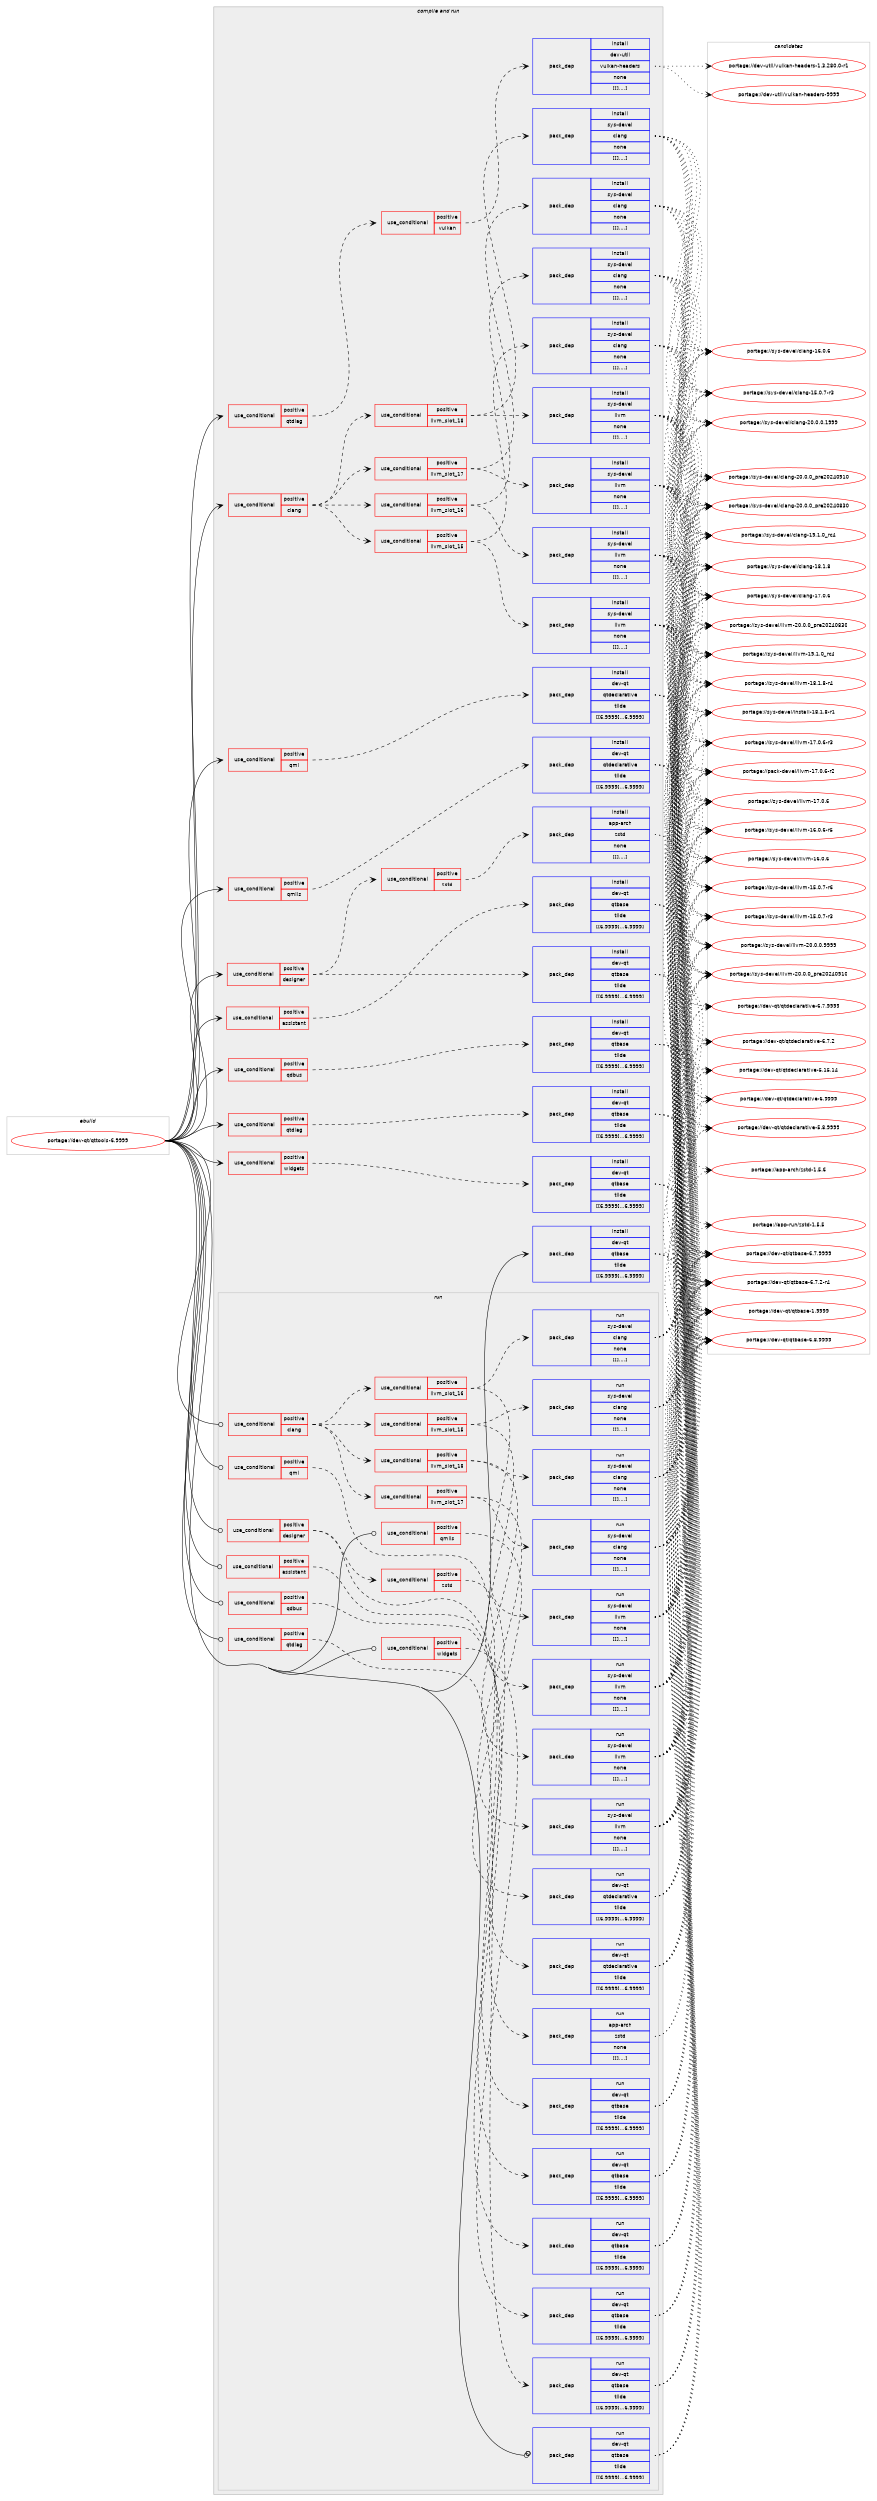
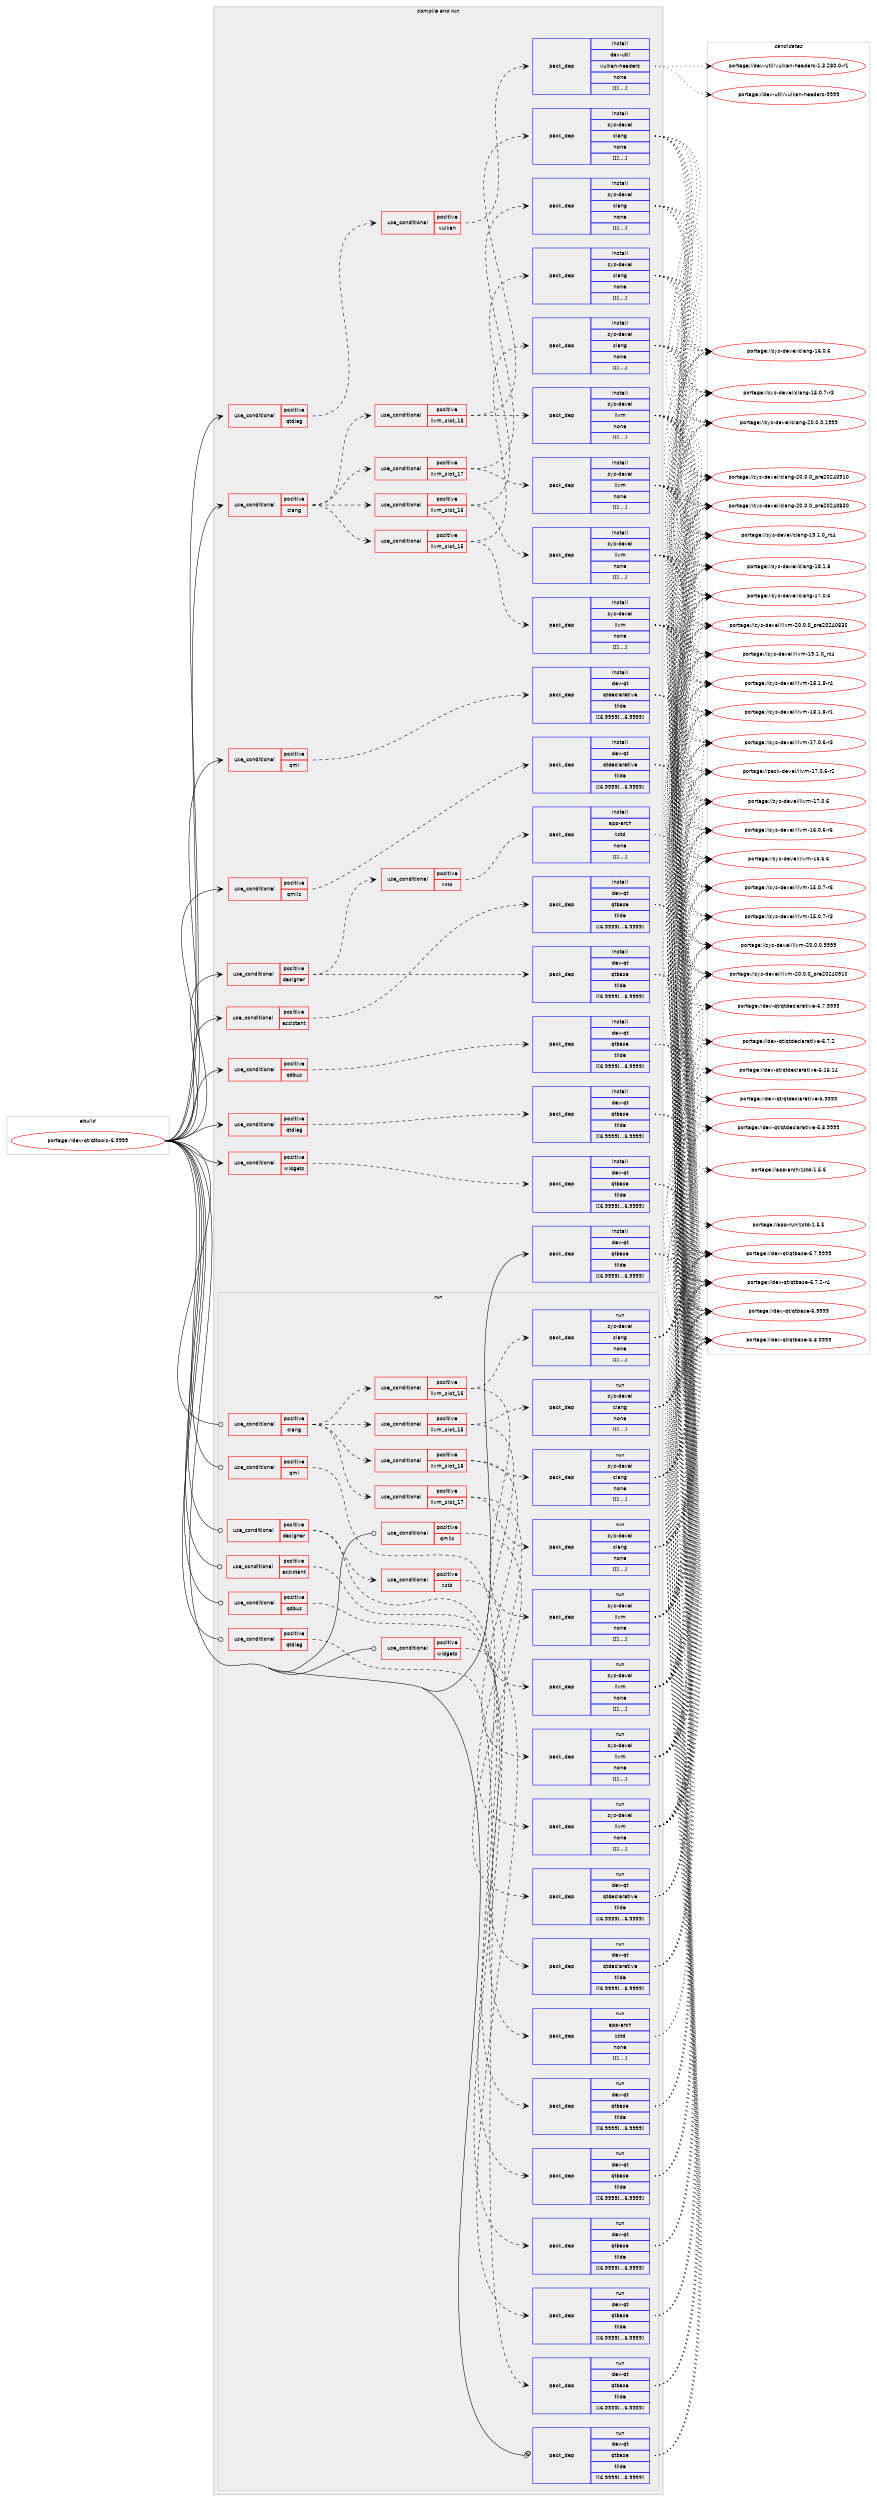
(789, 713) -> (789, 713)
(789, 859) -> (789, 859)
(789, 1311) -> (789, 1311)
